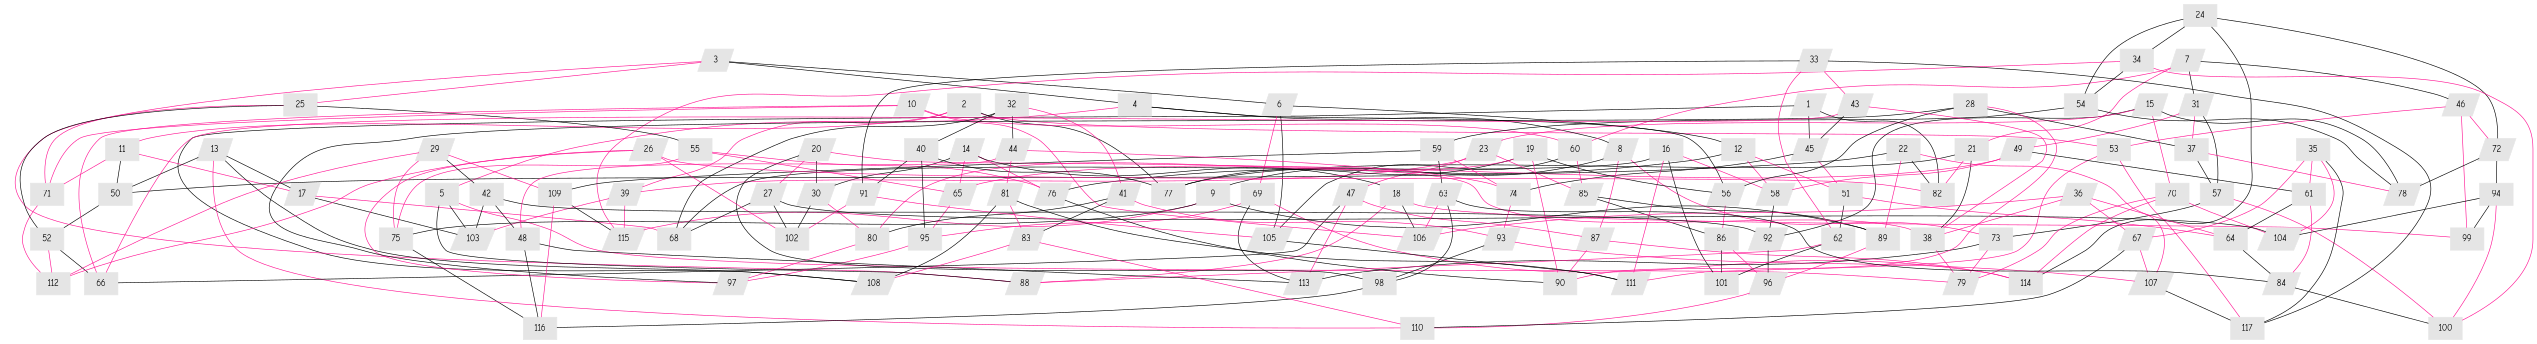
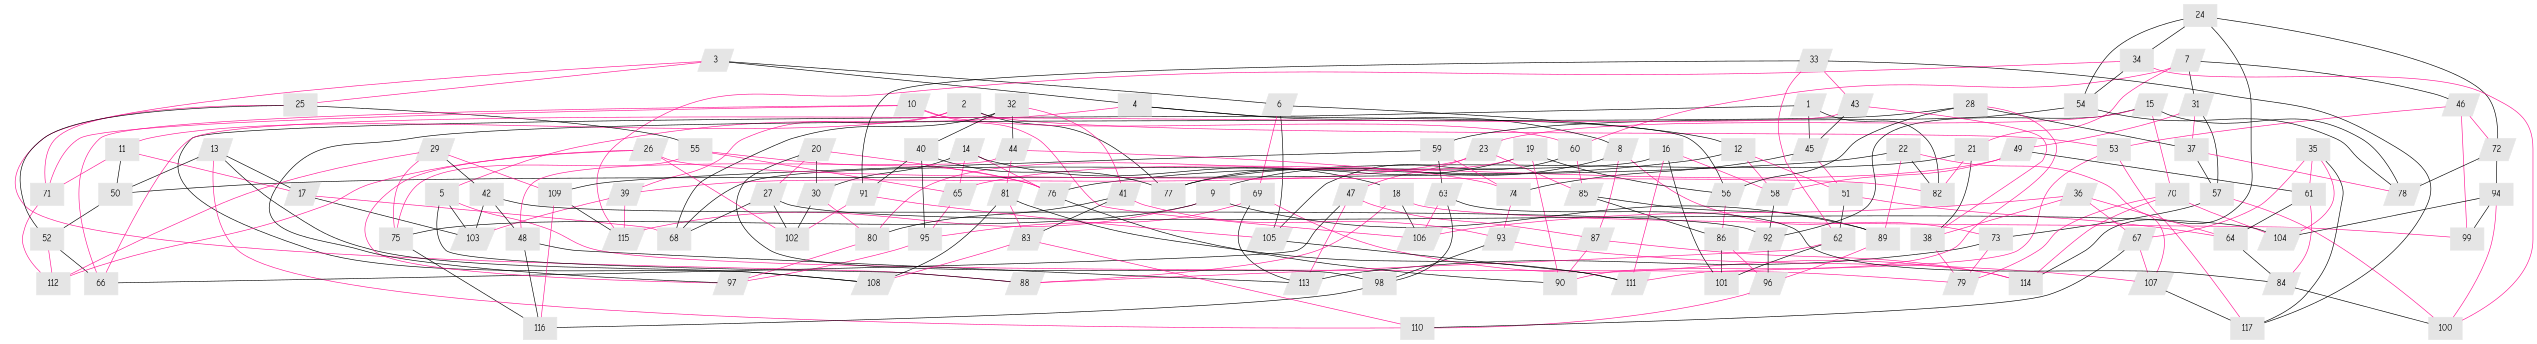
(1480, 195) -> (894, 160)
